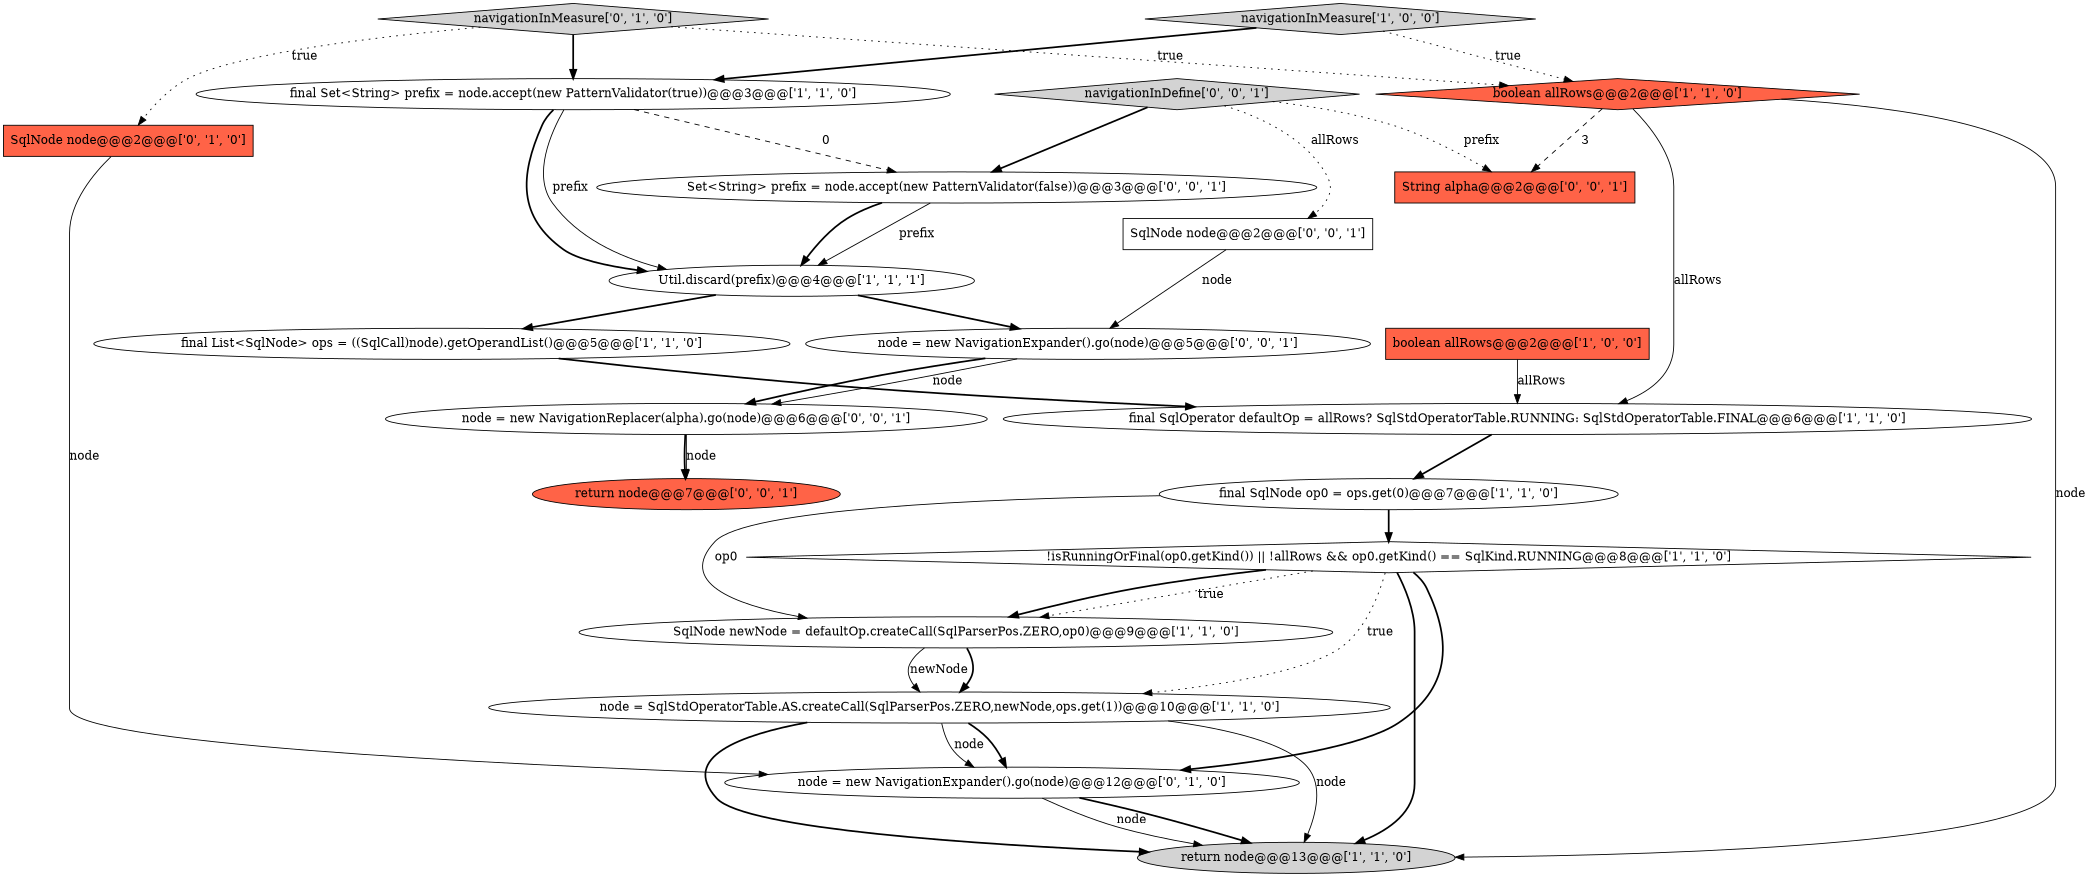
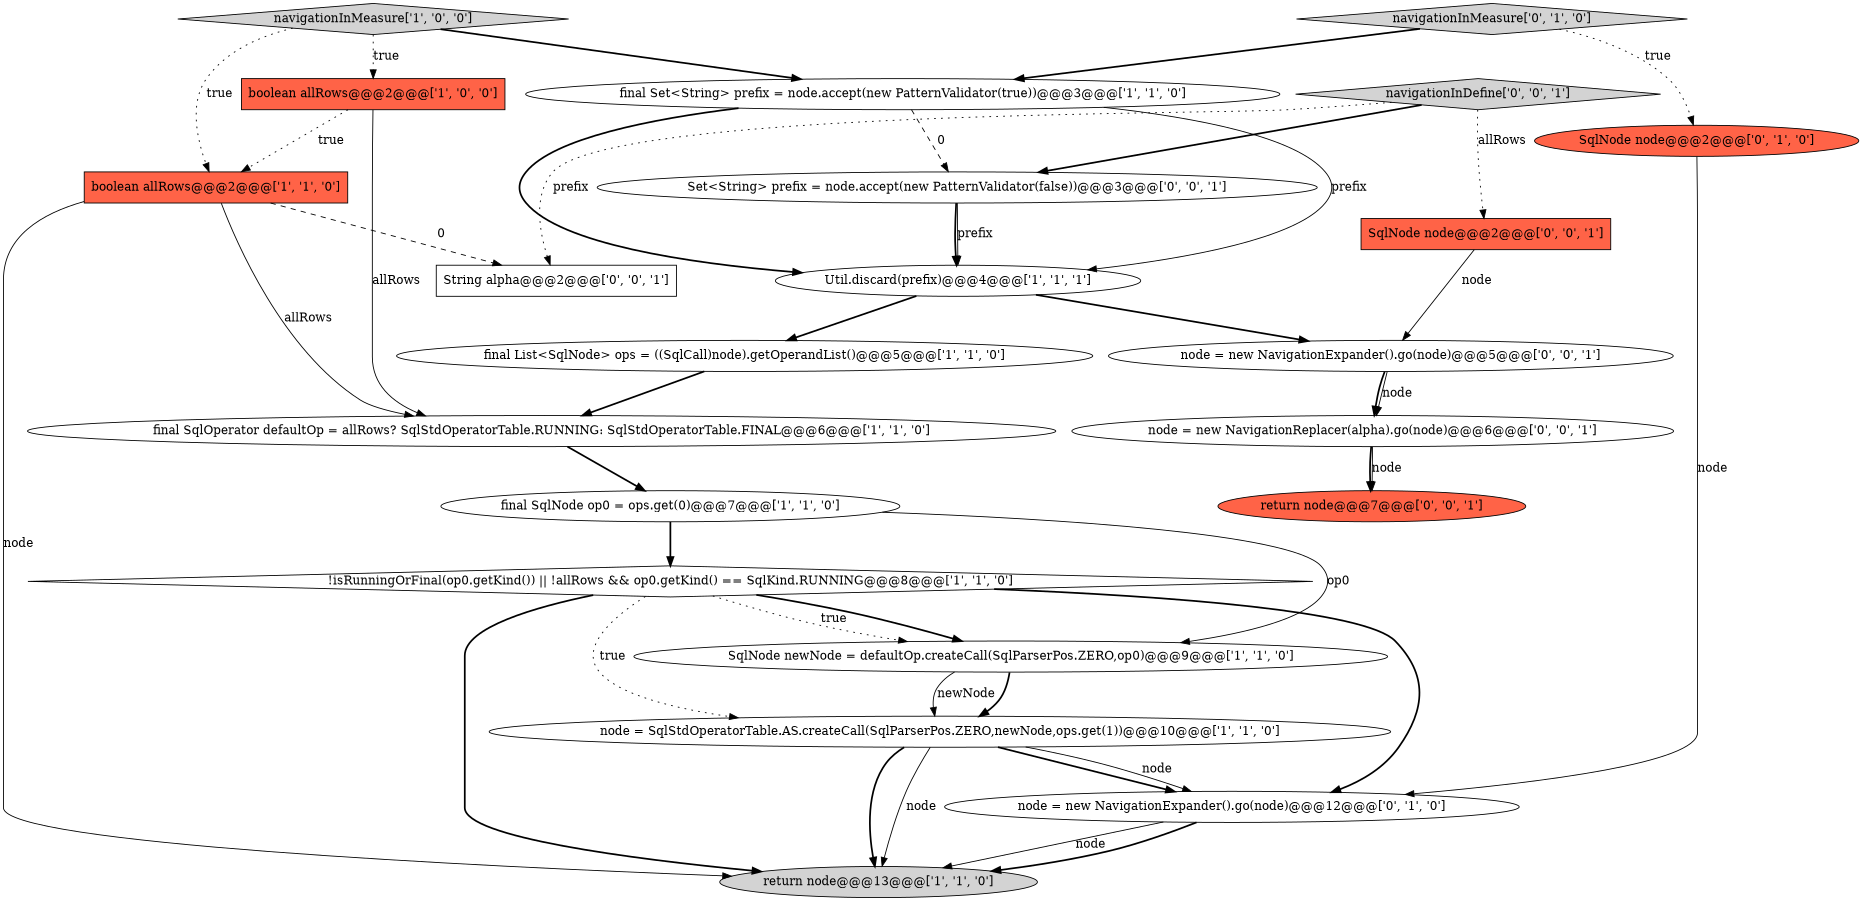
none -> (373, 52)
(1085, 56) -> (298, 139)
(1618, 94) -> (216, 187)
(128, 141) -> (1697, 141)
(1586, 141) -> (441, 234)
(1515, 187) -> (556, 281)
(1248, 234) -> (1486, 234)
